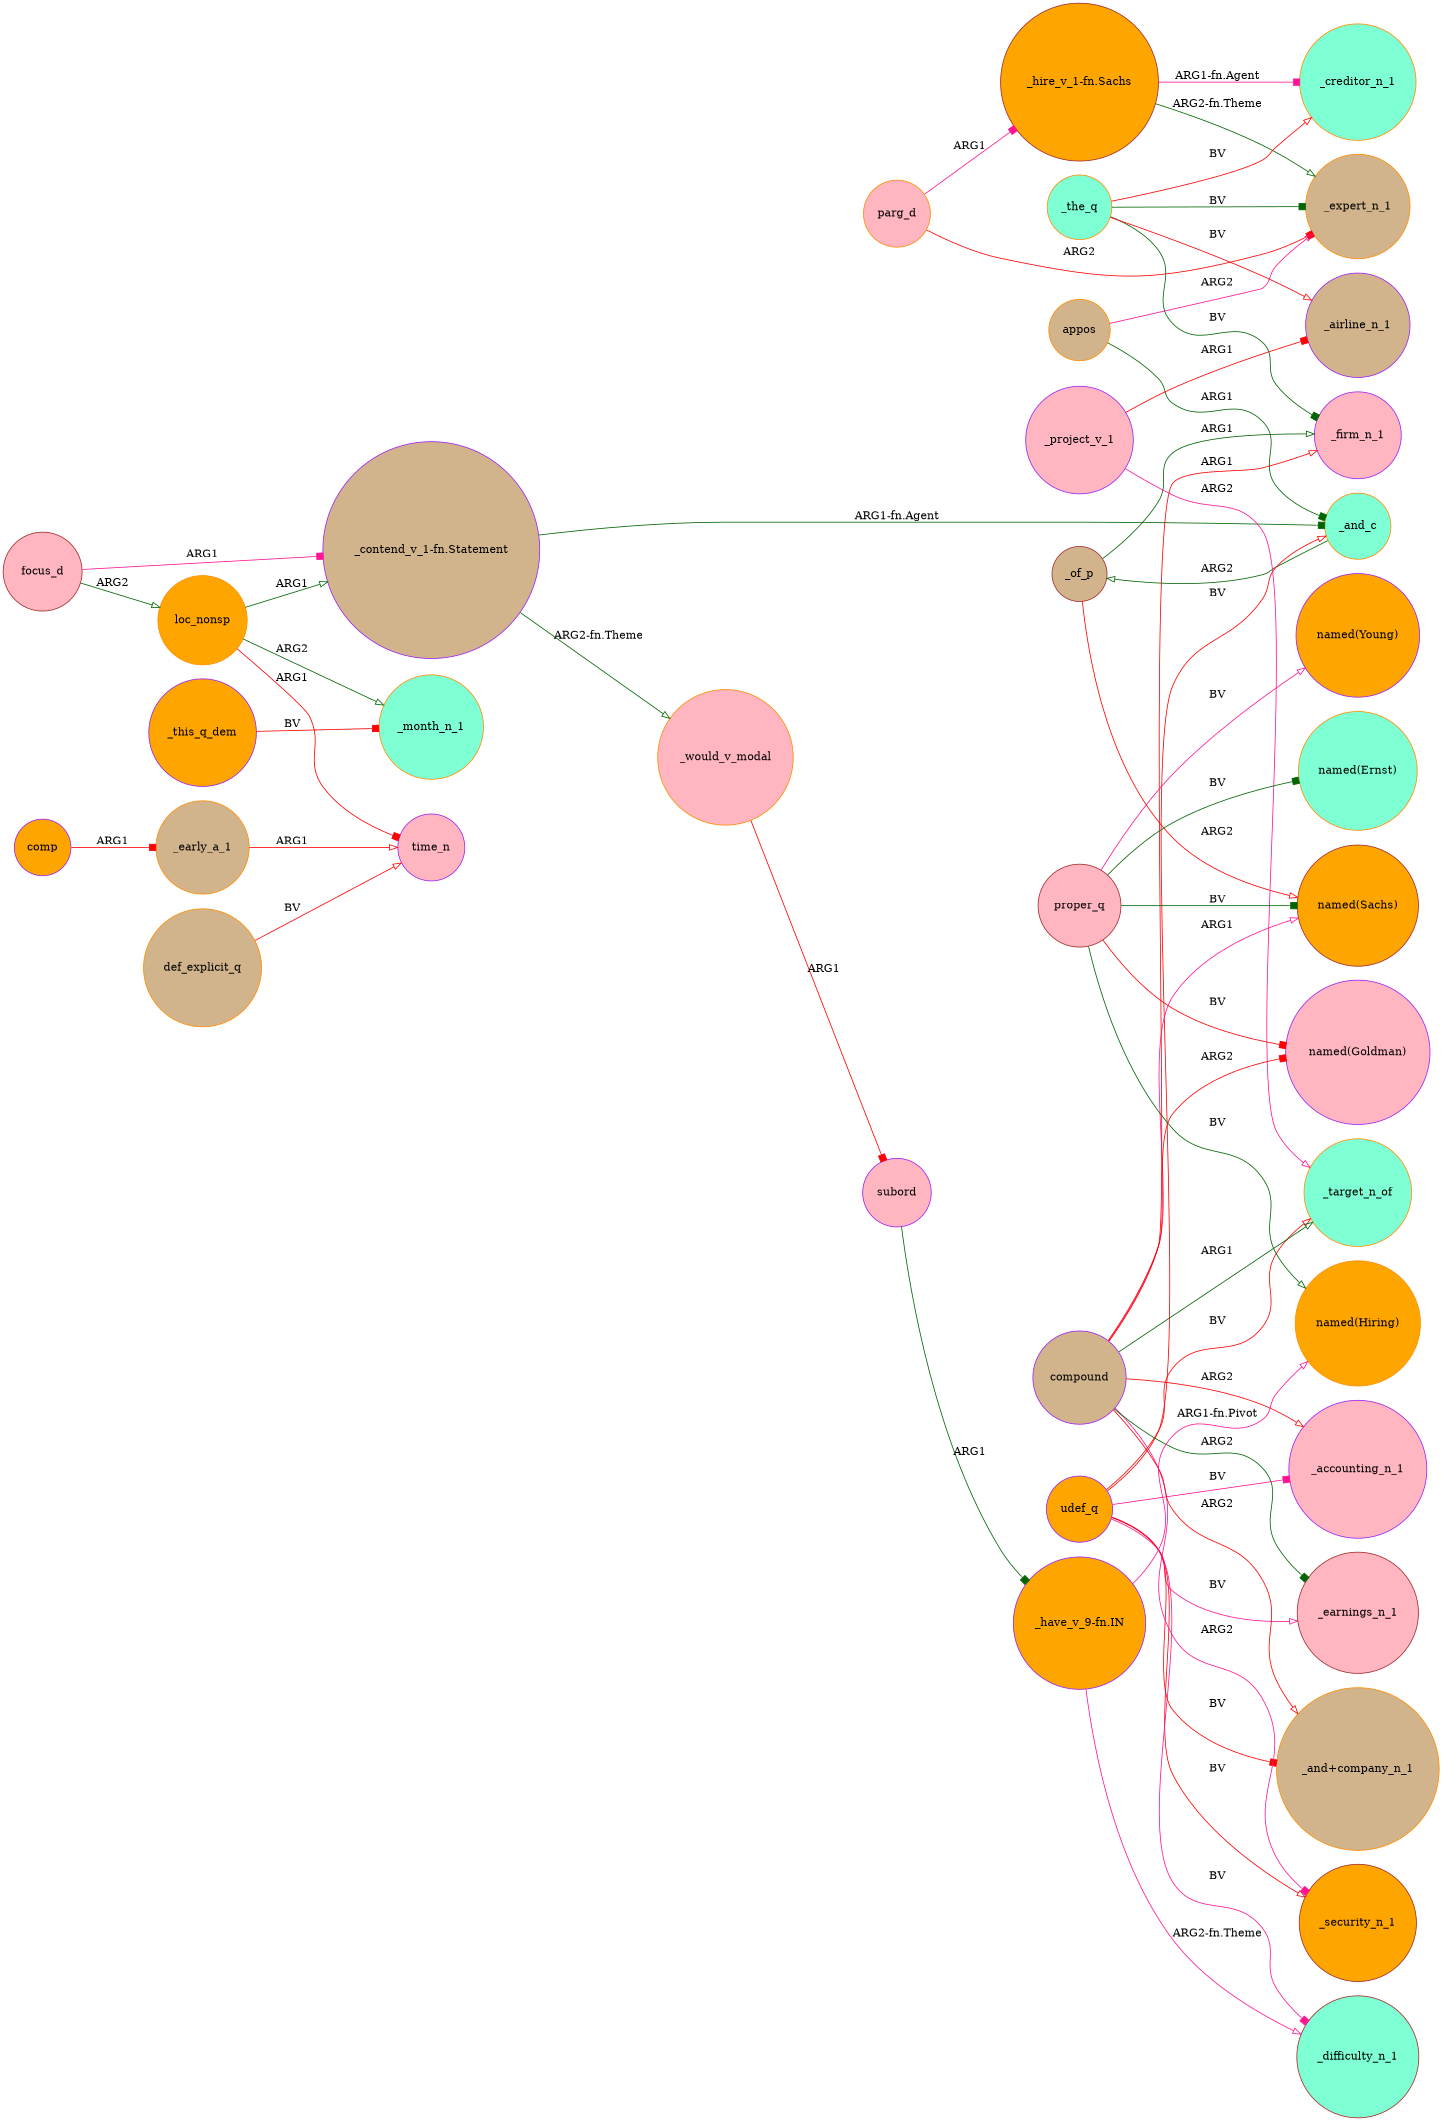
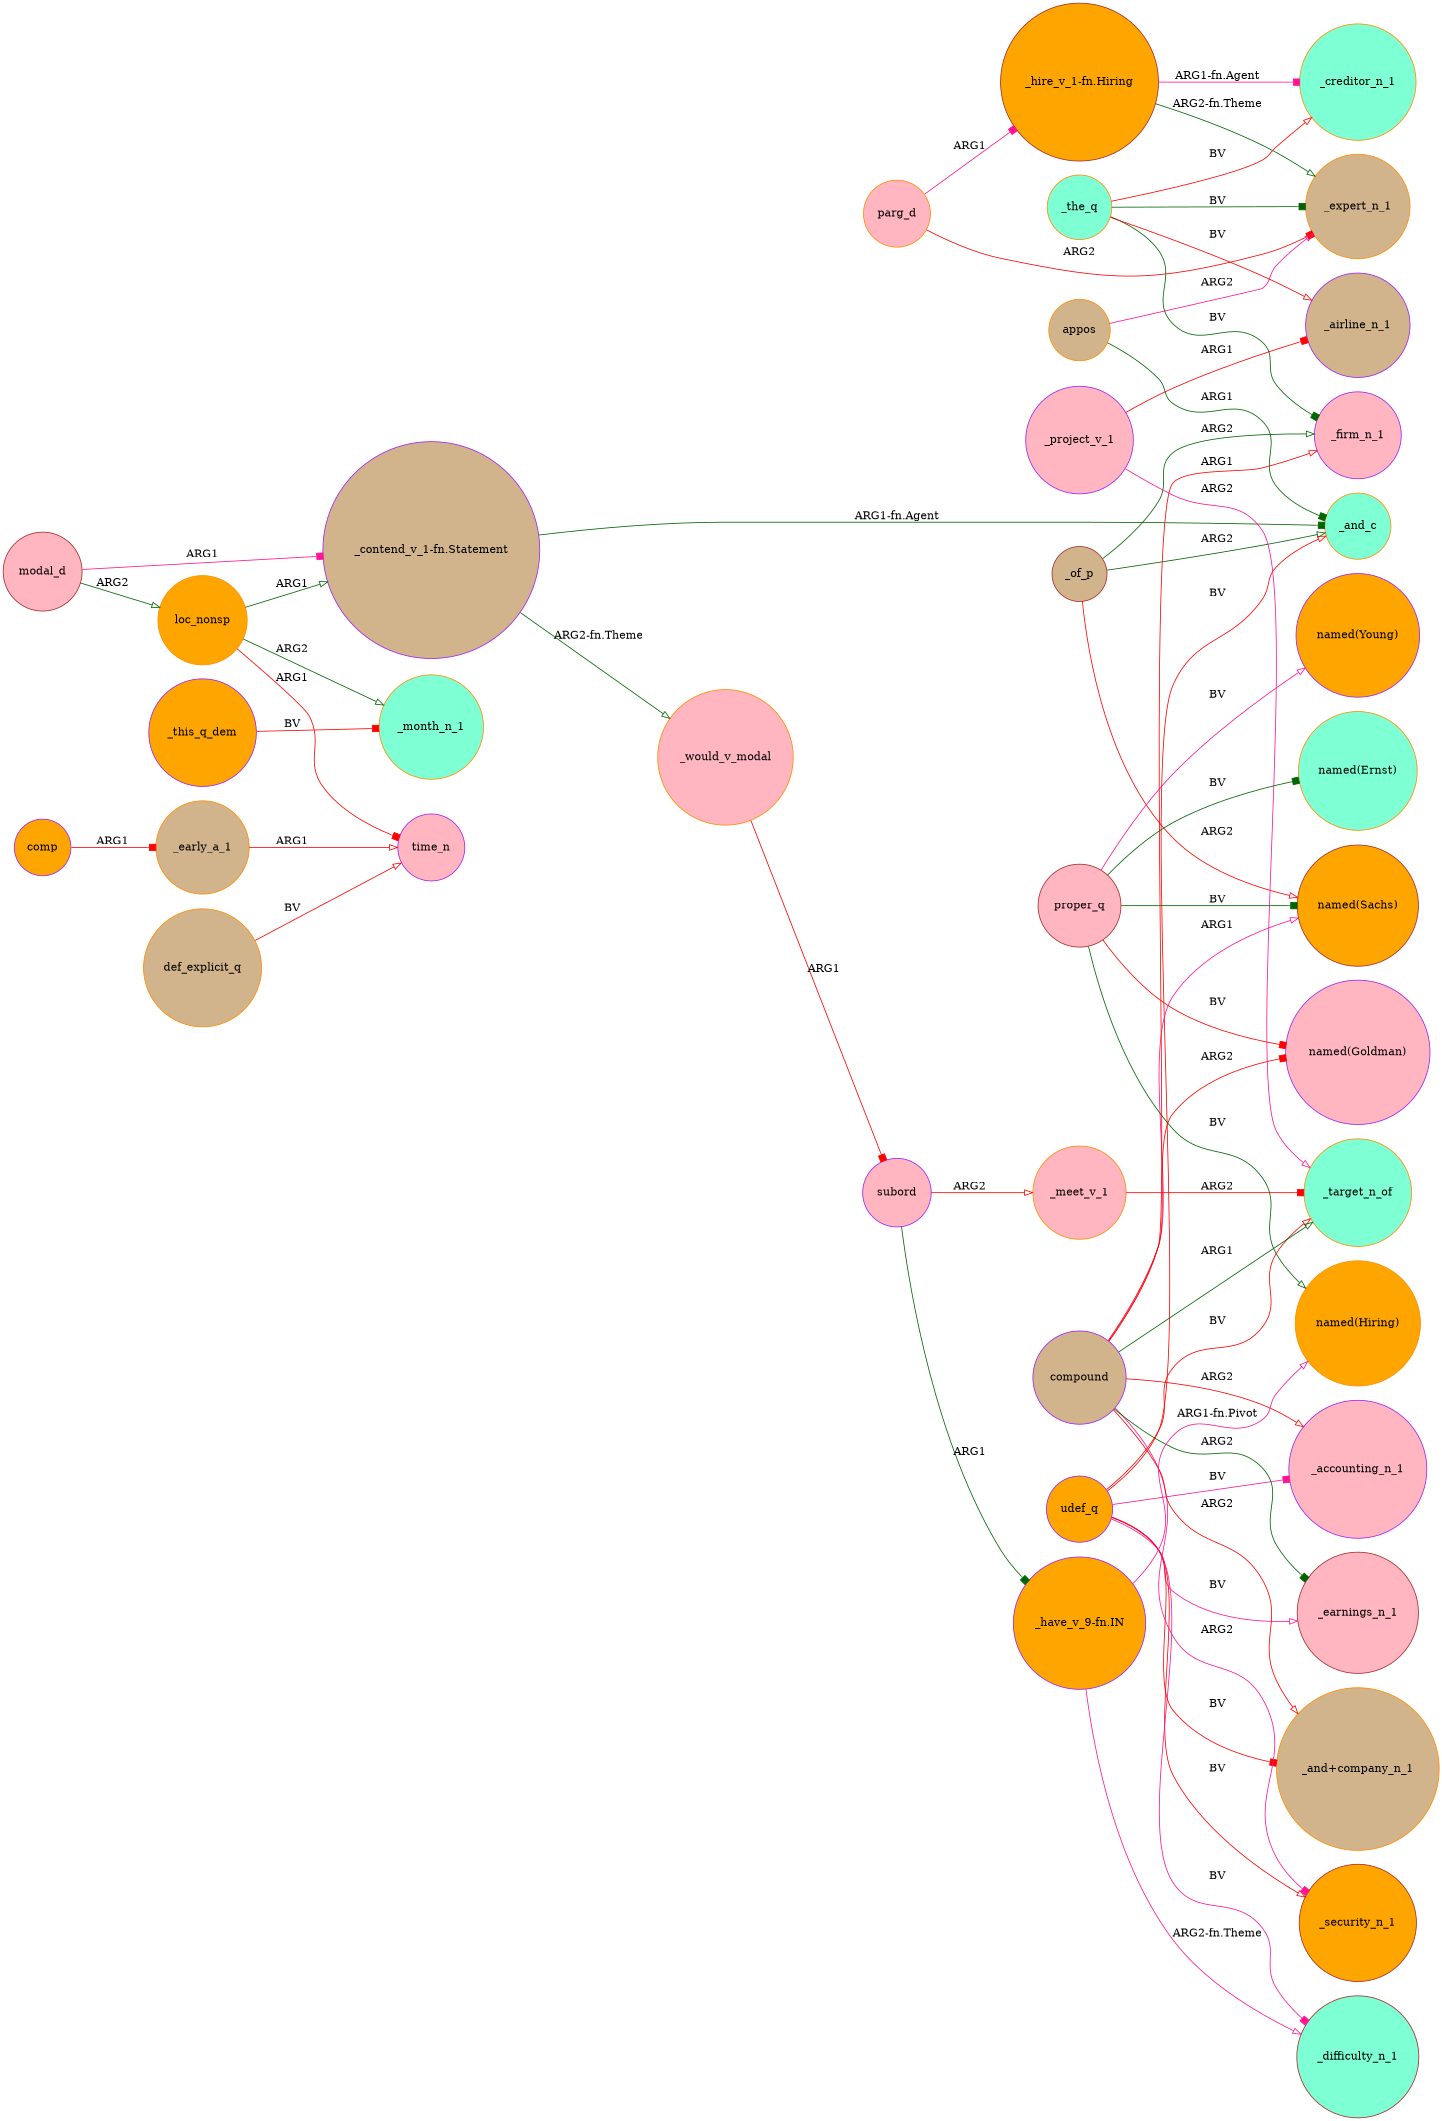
(1080, 82) -> (1080, 82)
(1217, 429) -> (1217, 429)
(43, 572) -> (43, 572)
(1226, 581) -> (1212, 554)
none -> (1080, 1193)
